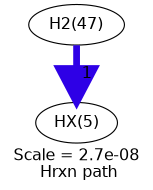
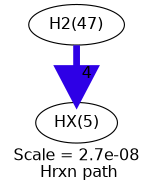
(84, 74) -> (84, 74)
